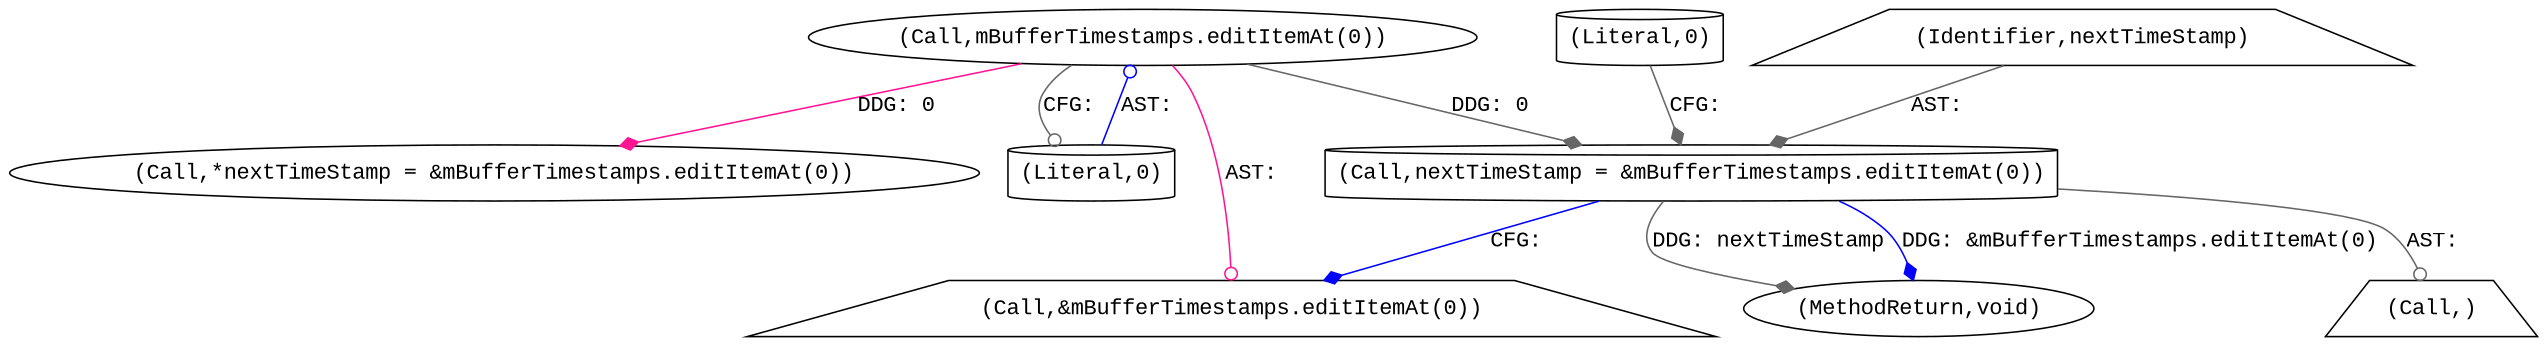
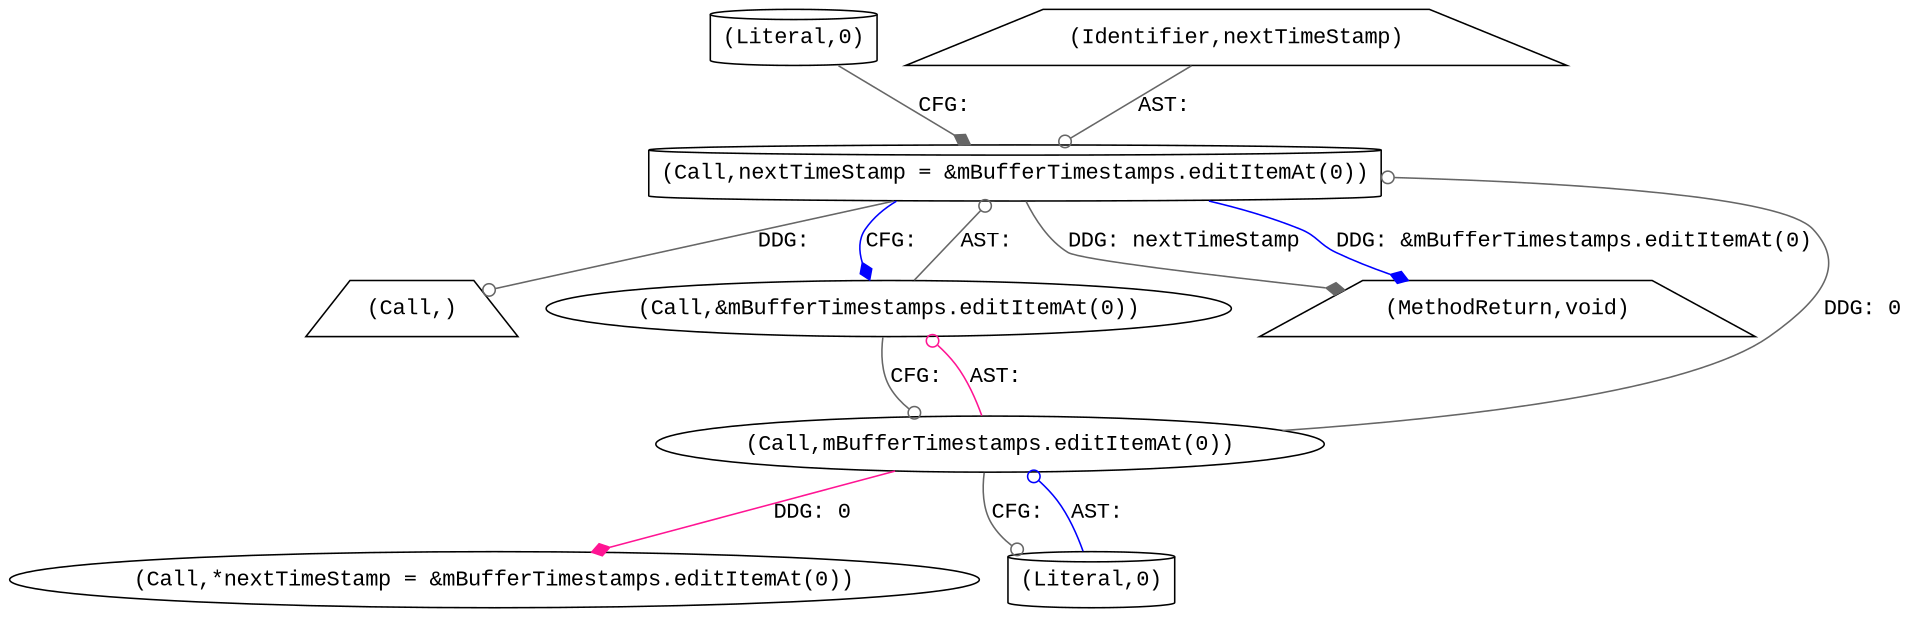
(1405, 102) -> (1793, 318)
(1896, 102) -> (1131, 102)
(2439, 241) -> (791, 241)
none -> (948, 245)
(1232, 309) -> (889, 309)
(1919, 309) -> (1507, 309)
none -> (885, 377)
